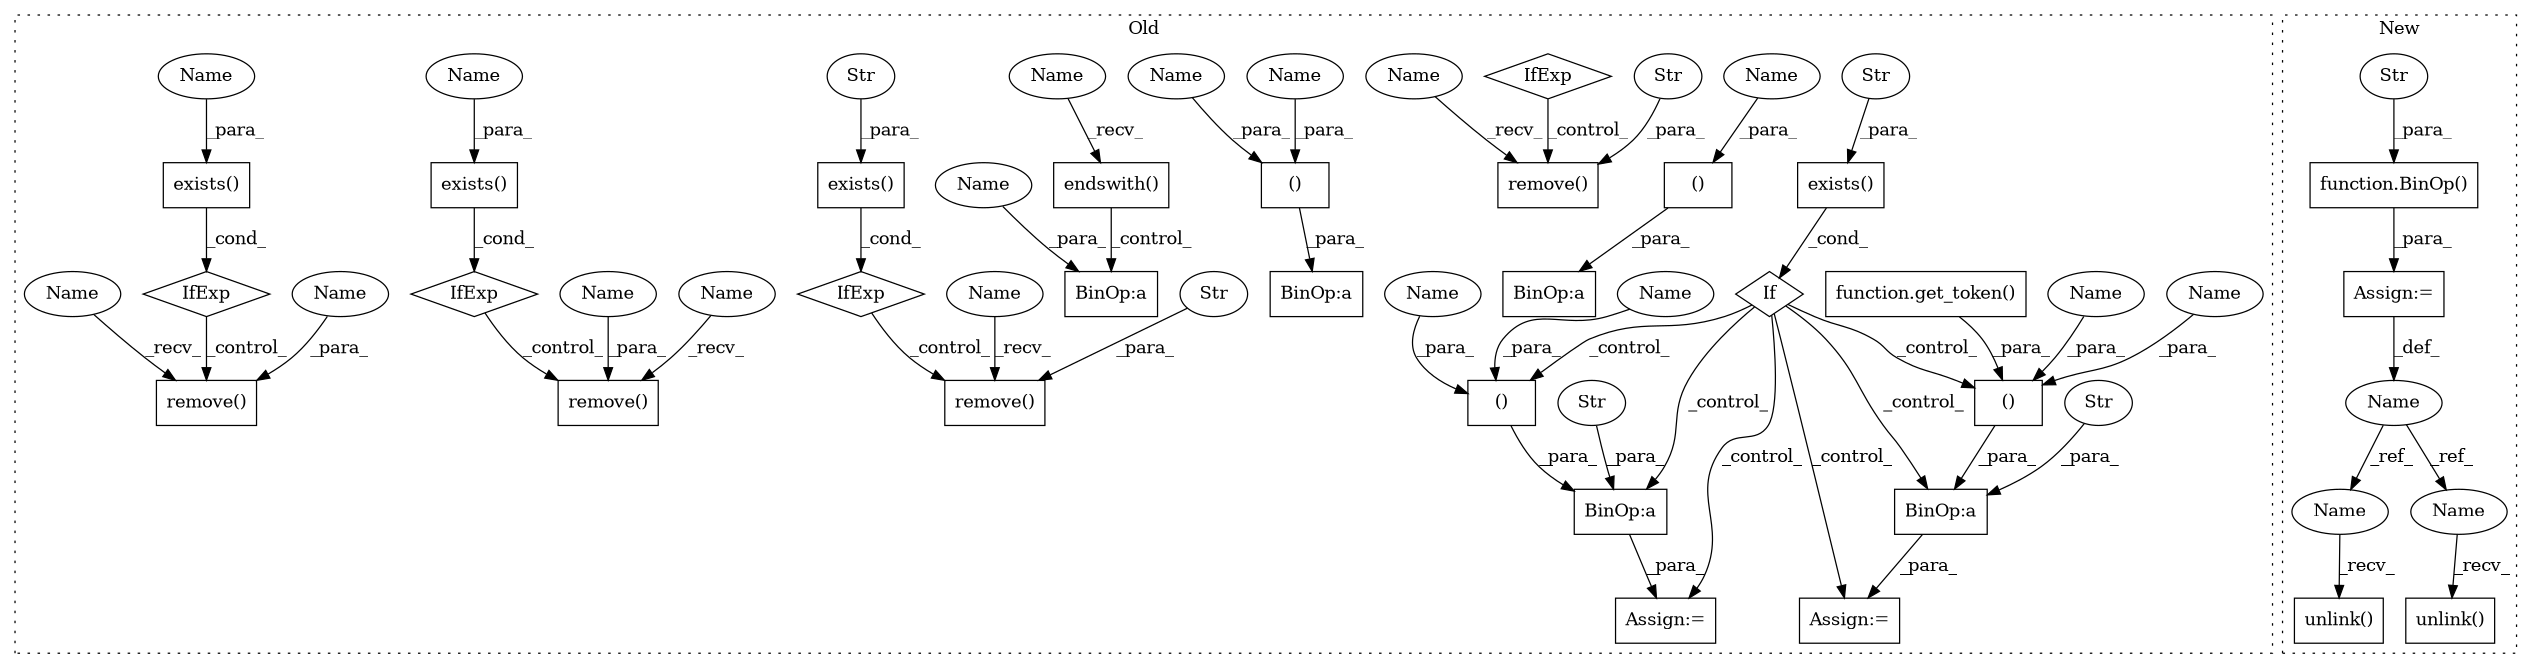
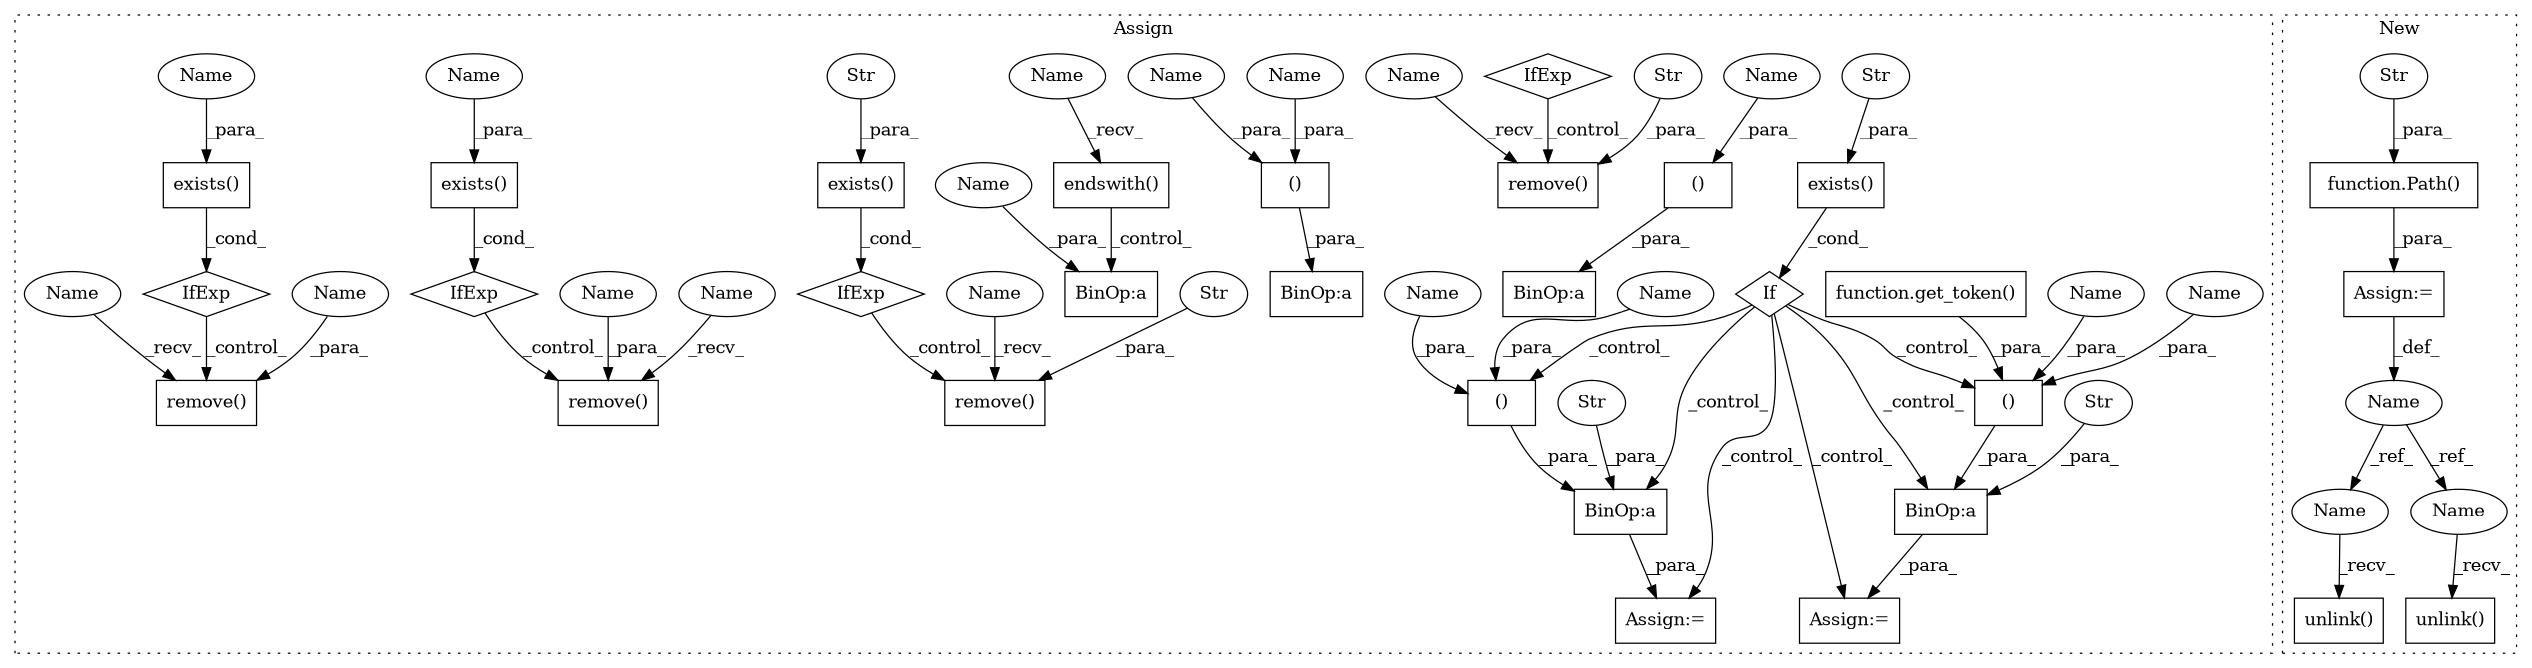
(1144, 29) -> (1144, 29)
(2394, 185) -> (2394, 185)
